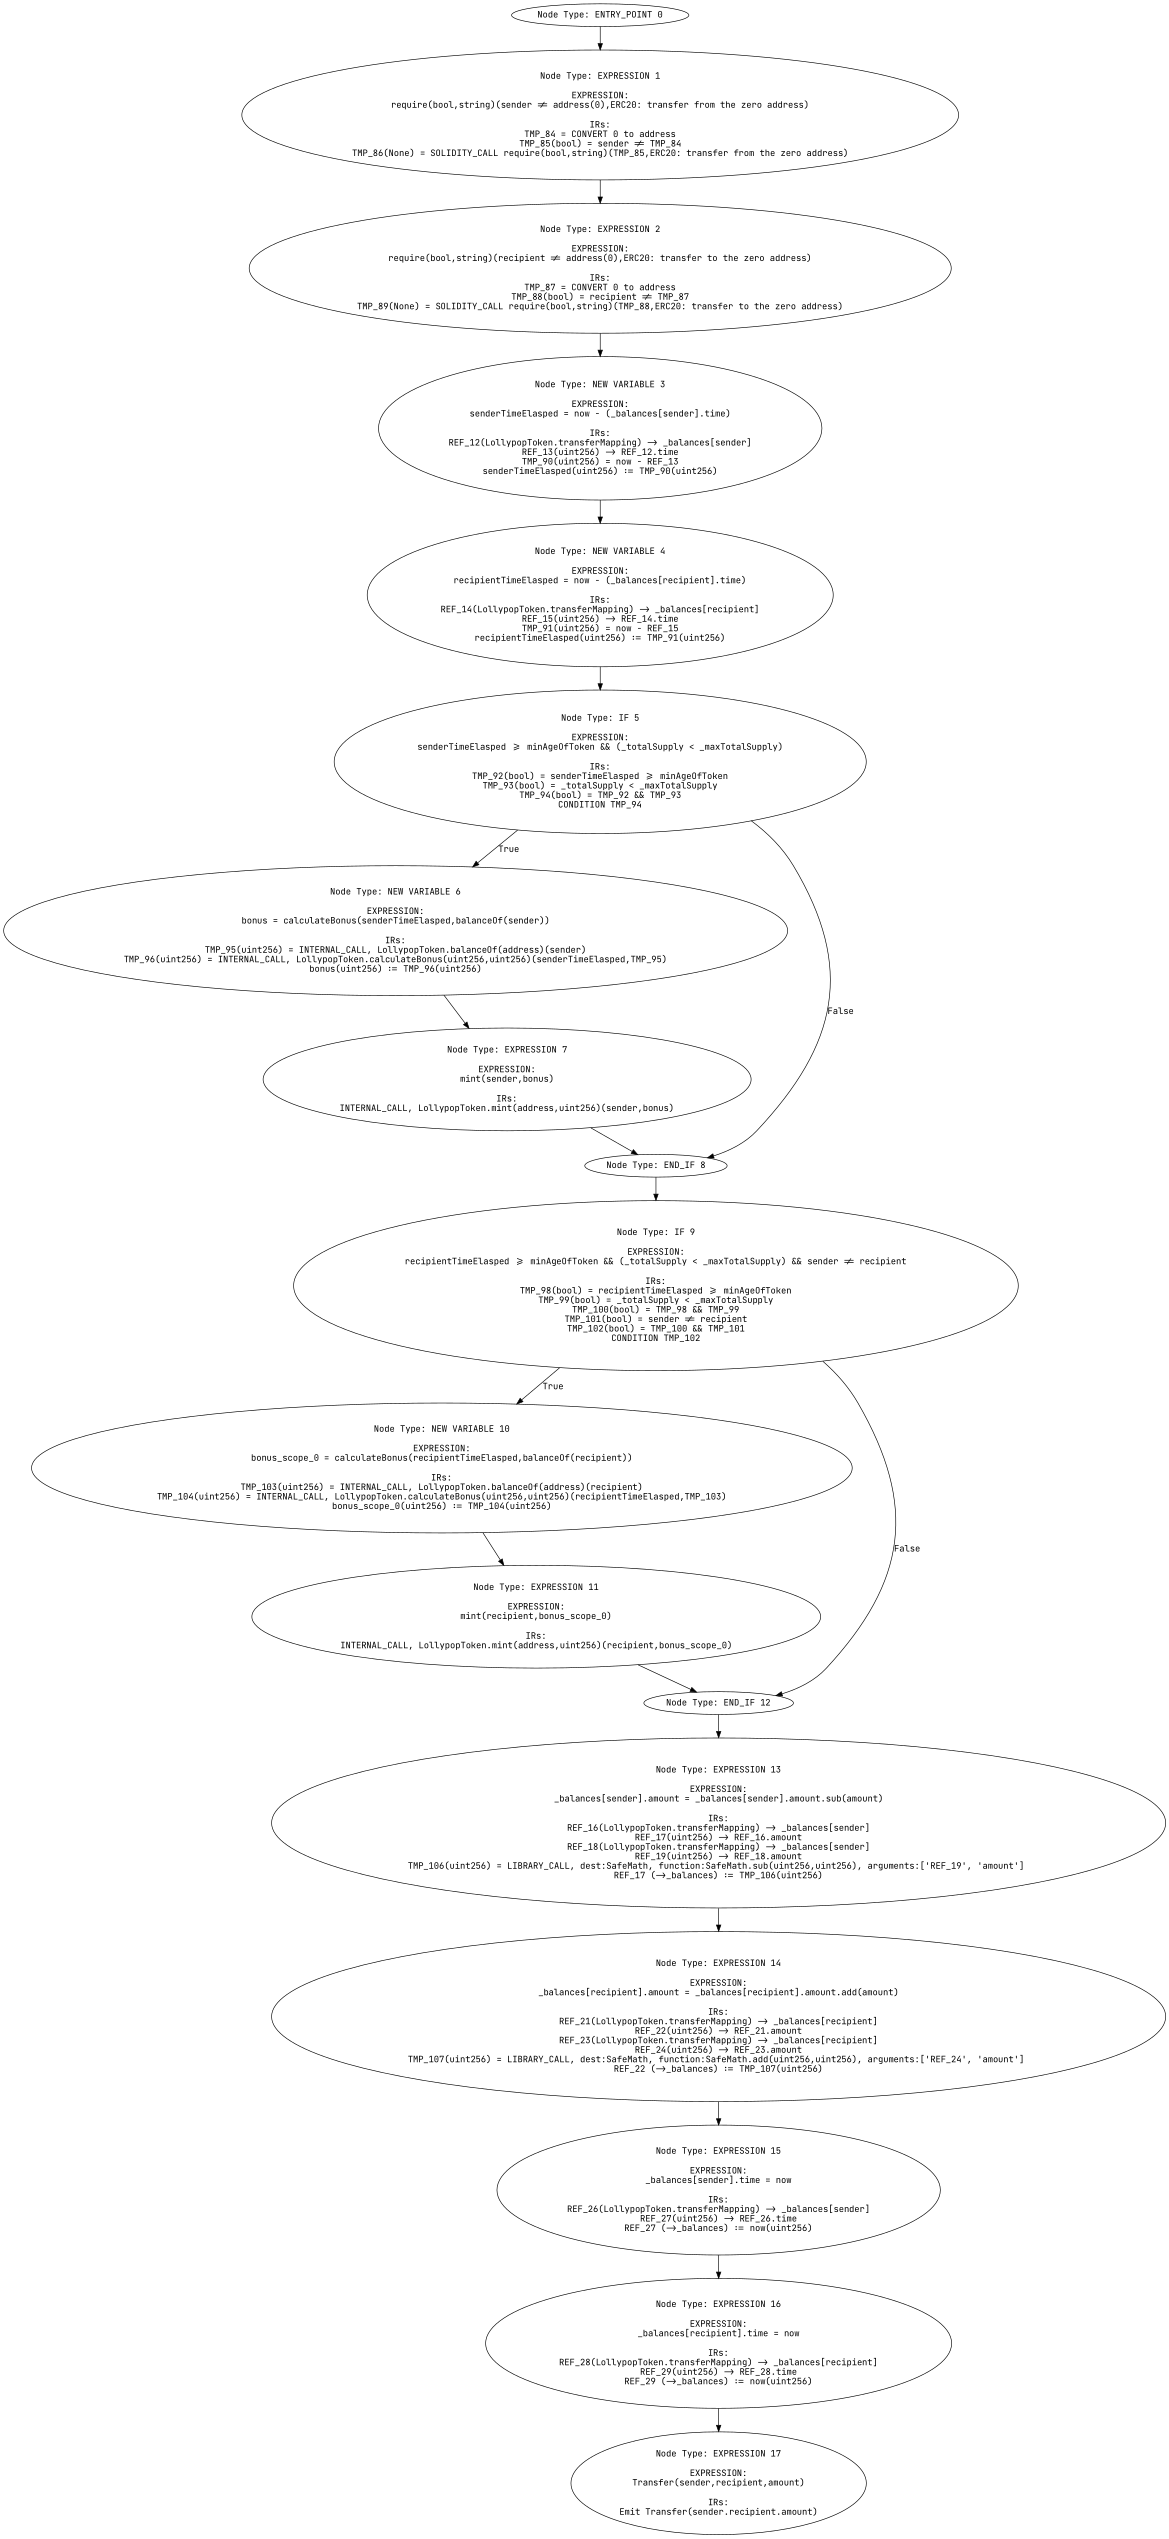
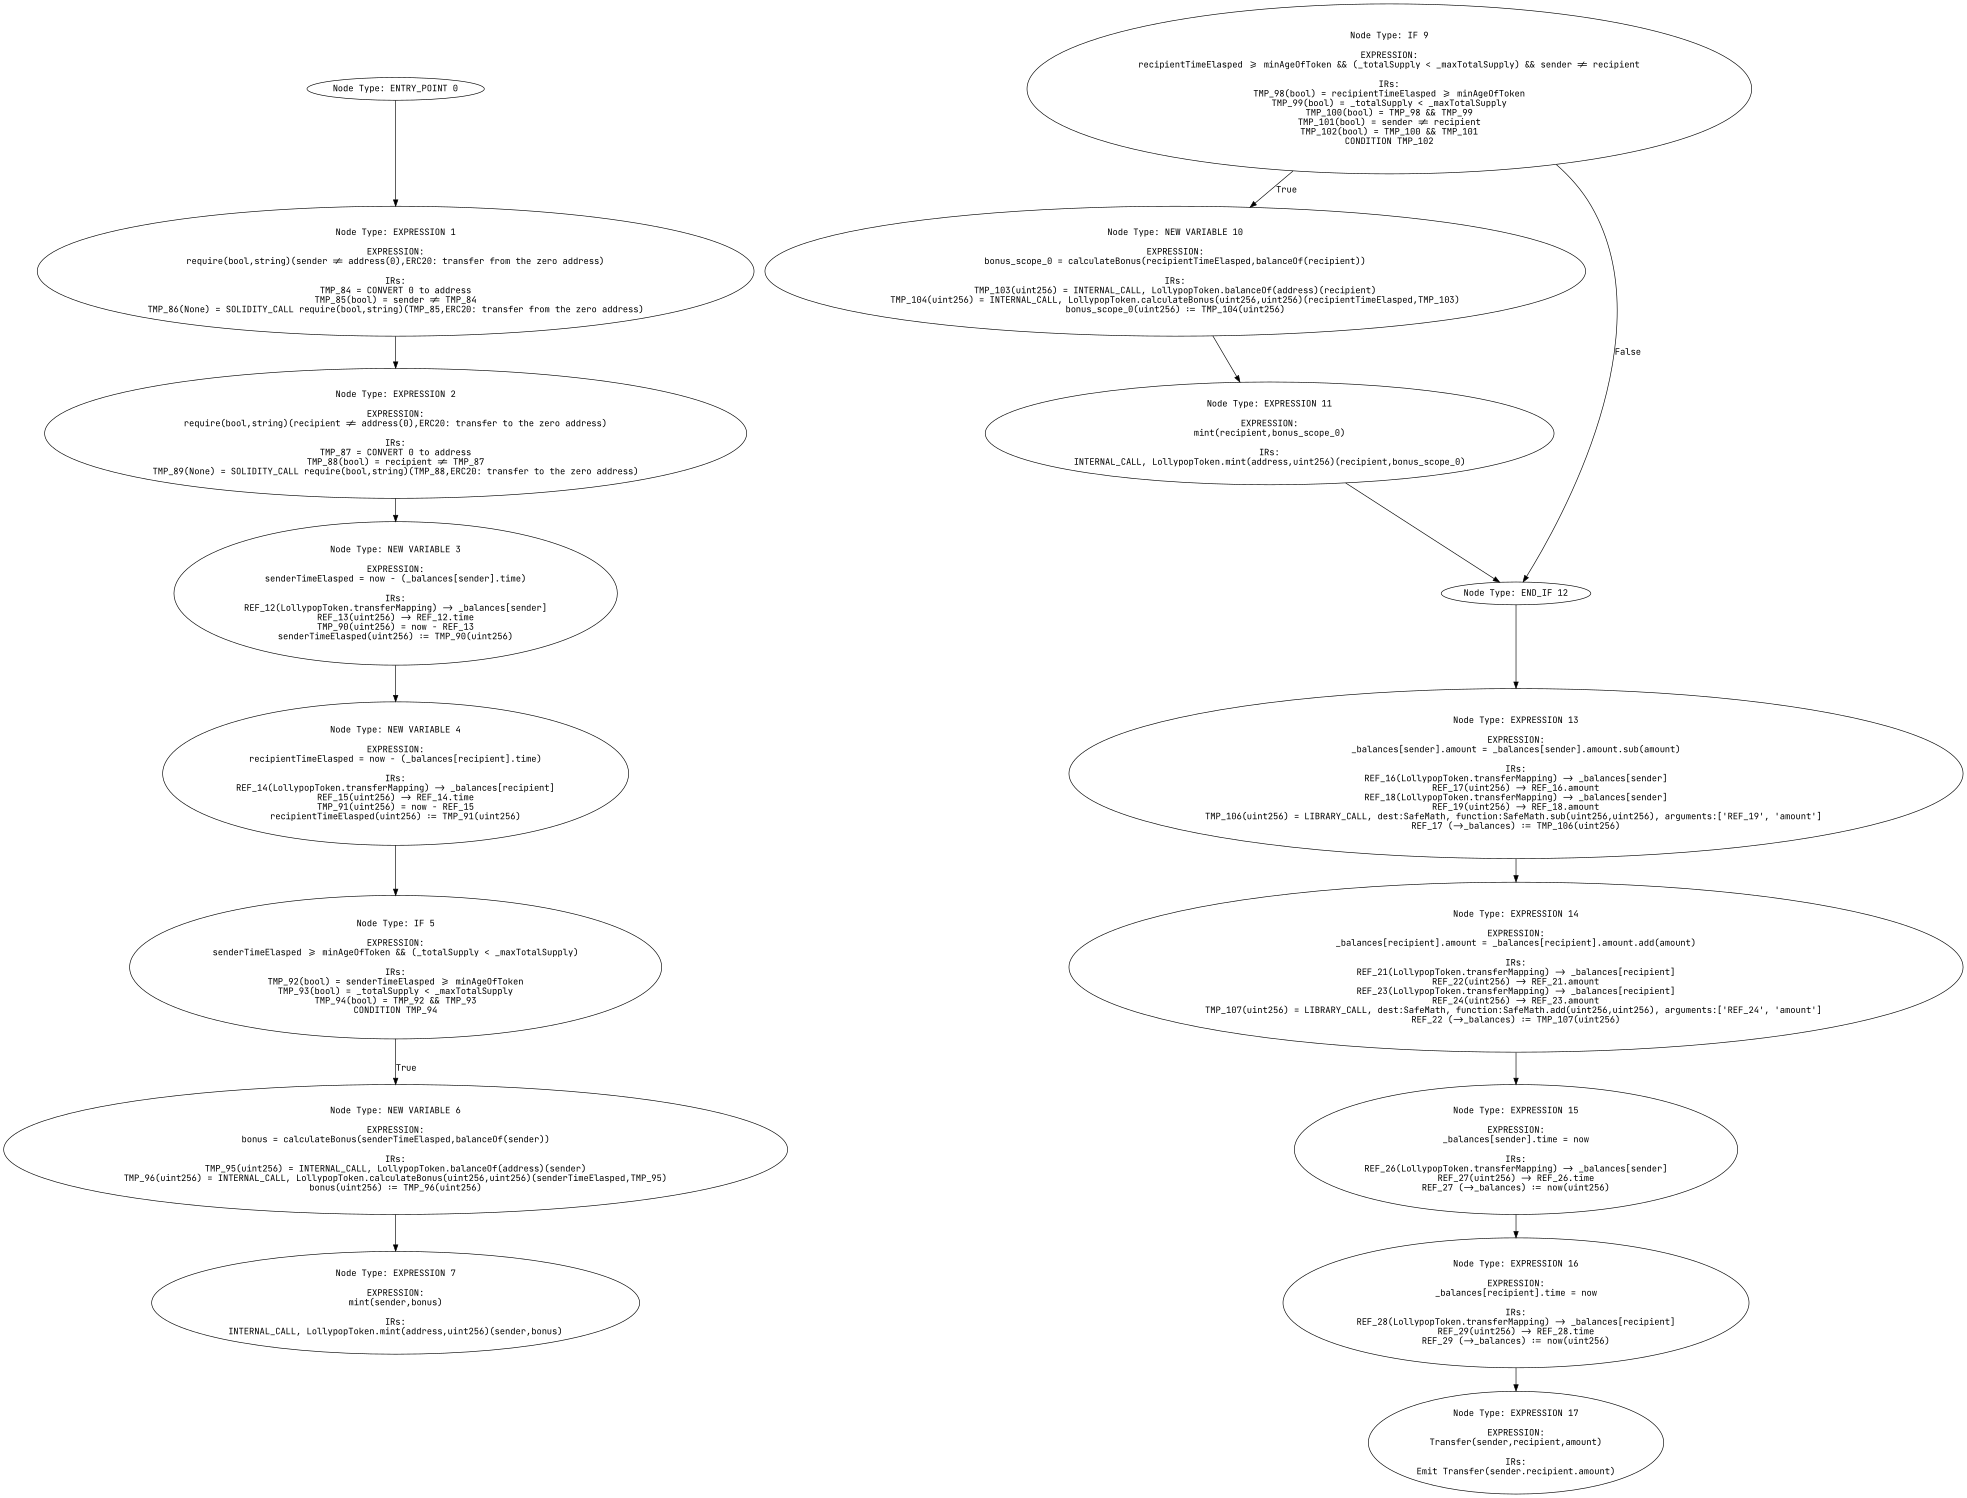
(656, 1166) -> none
